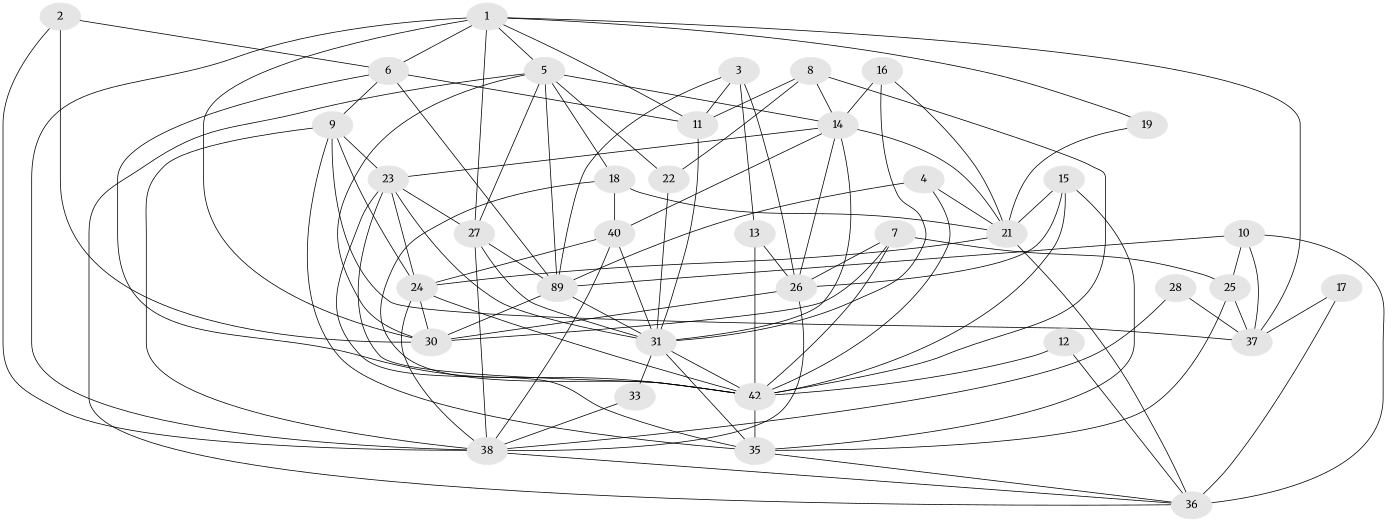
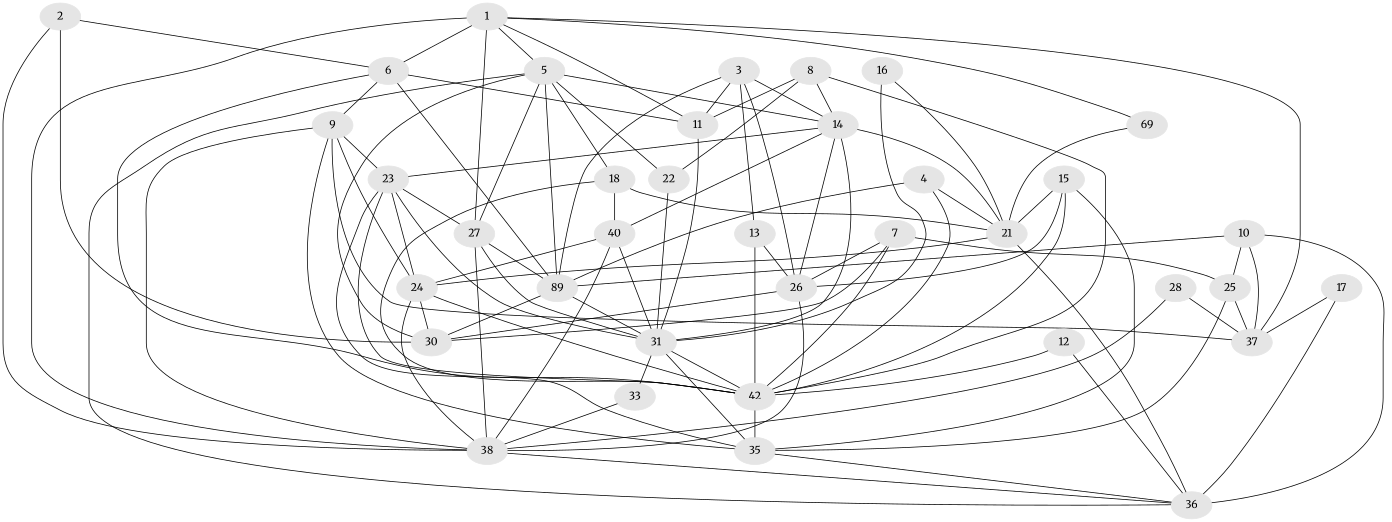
(860, 98) -> (789, 98)
(1147, 125) -> (1147, 125)
(204, 130) -> none
